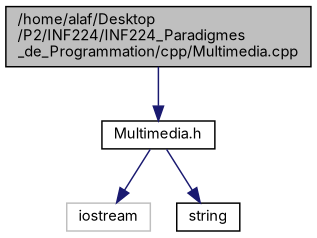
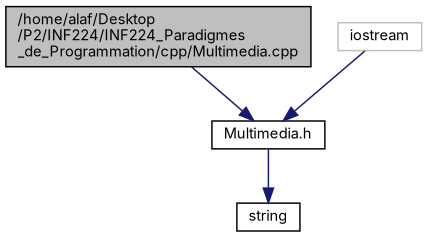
(137, 170) -> (330, 81)
